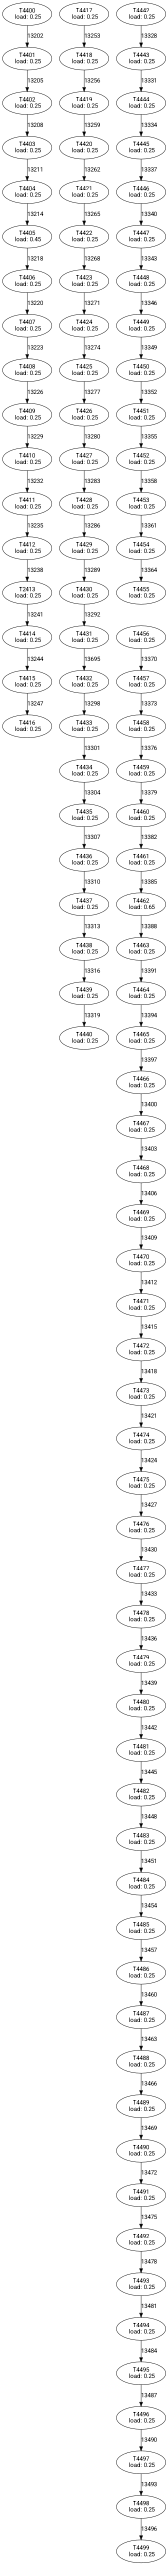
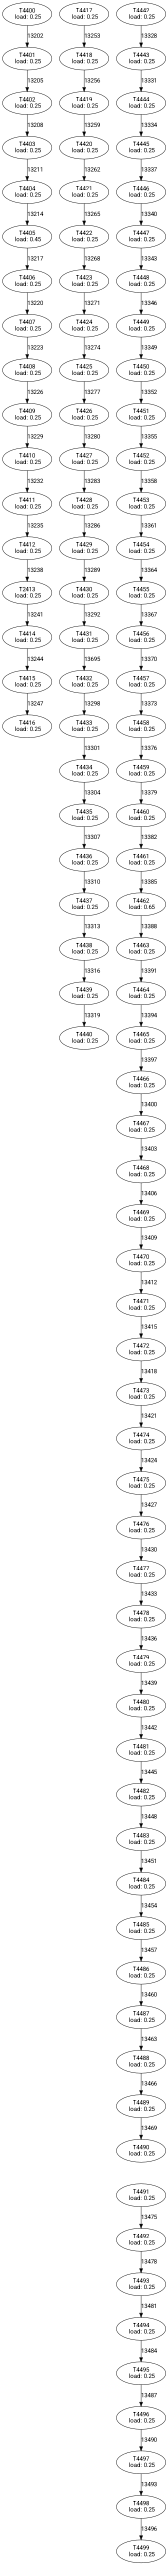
(35, 259) -> (35, 259)
none -> (141, 613)
(141, 2171) -> none
